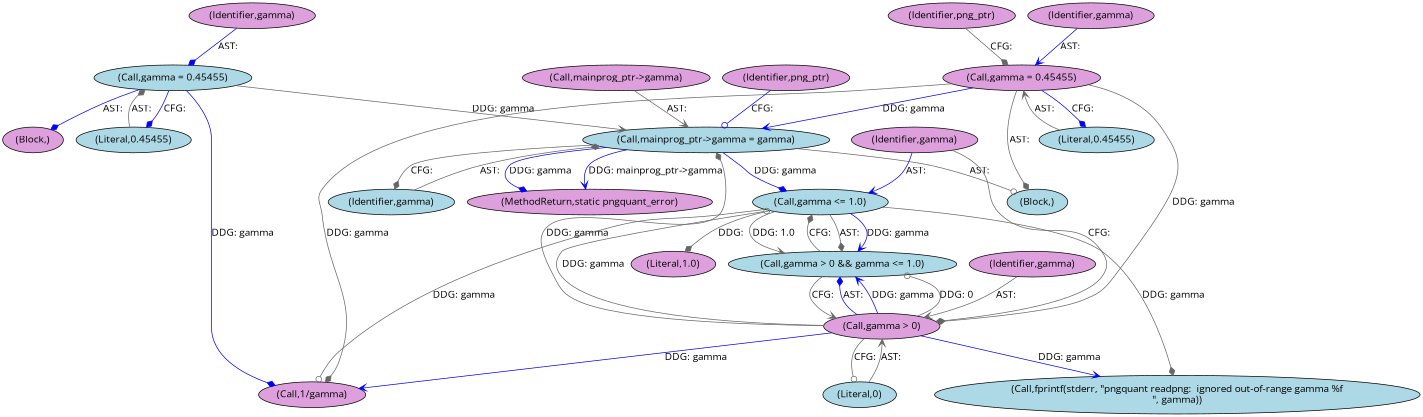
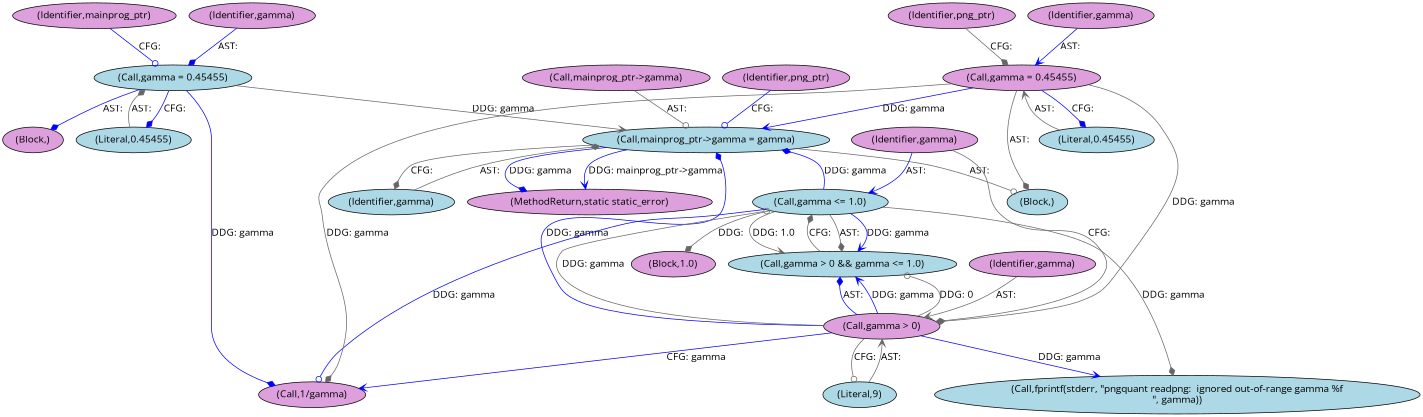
none -> (94, 16)
(659, 107) -> (659, 107)
(749, 173) -> (817, 163)
(590, 202) -> (590, 202)
(526, 253) -> (526, 253)
(673, 264) -> (673, 264)
(553, 275) -> (553, 275)
(811, 298) -> none
(696, 357) -> (696, 357)
(860, 395) -> (860, 395)
